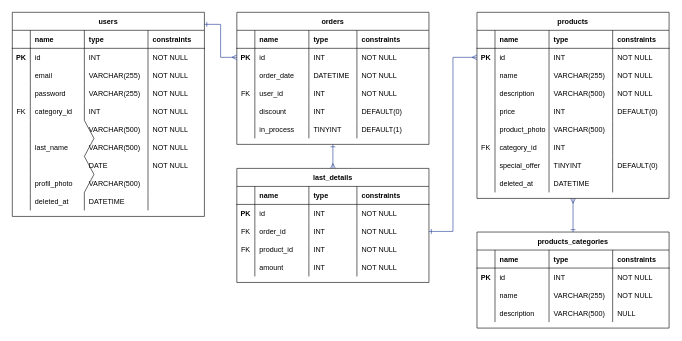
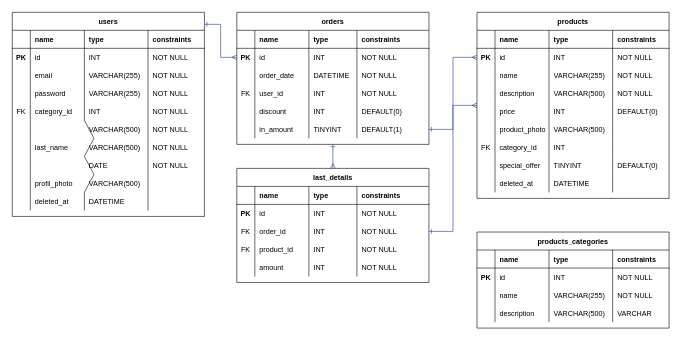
(278, 130) -> (276, 130)
(573, 202) -> (464, 105)
(625, 313) -> (631, 313)
